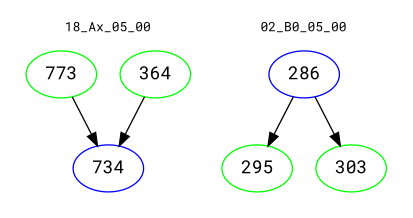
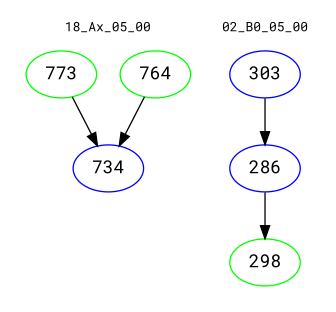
(155, 74) -> (155, 74)
(325, 116) -> (265, 115)
(257, 168) -> (265, 262)
(351, 168) -> (265, 74)
